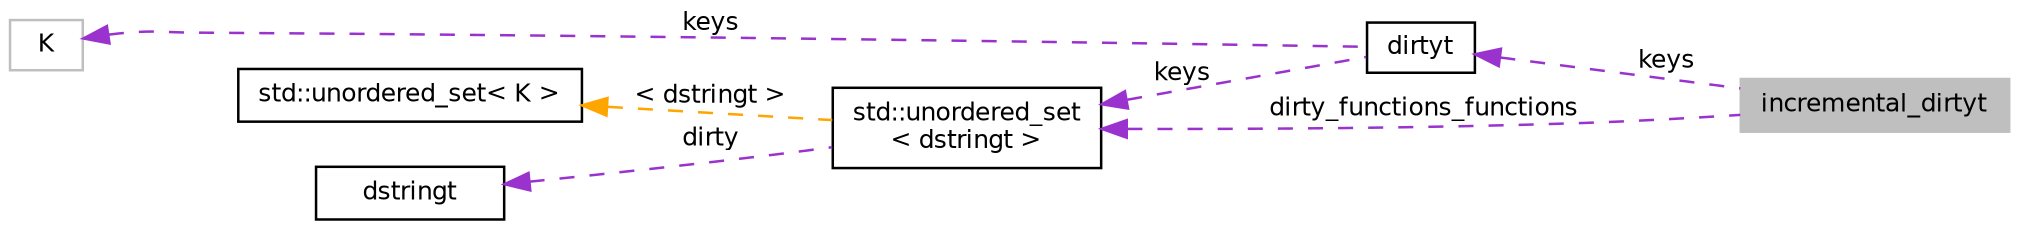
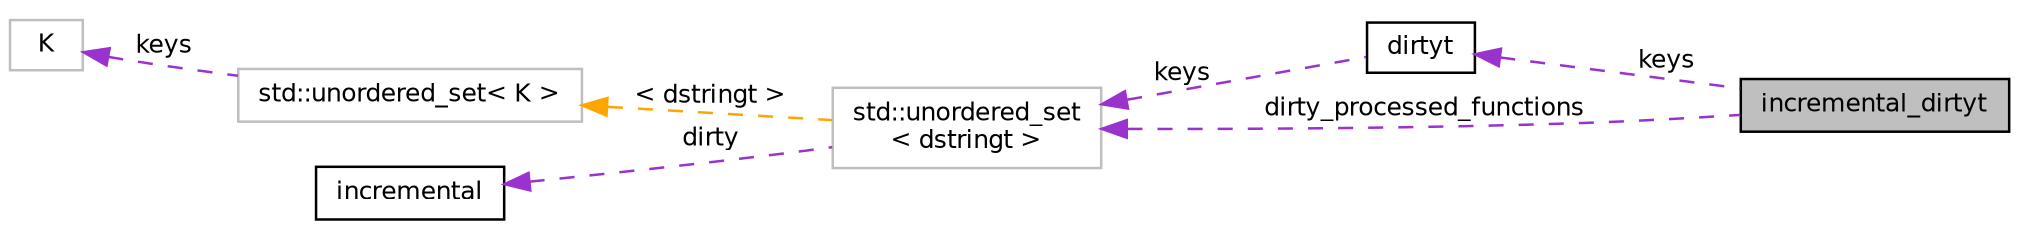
(737, 38) -> (173, 67)
(410, 95) -> (410, 95)
(1875, 105) -> (1875, 105)
(1421, 109) -> (1421, 109)
(967, 128) -> (967, 128)
(410, 193) -> (410, 193)
